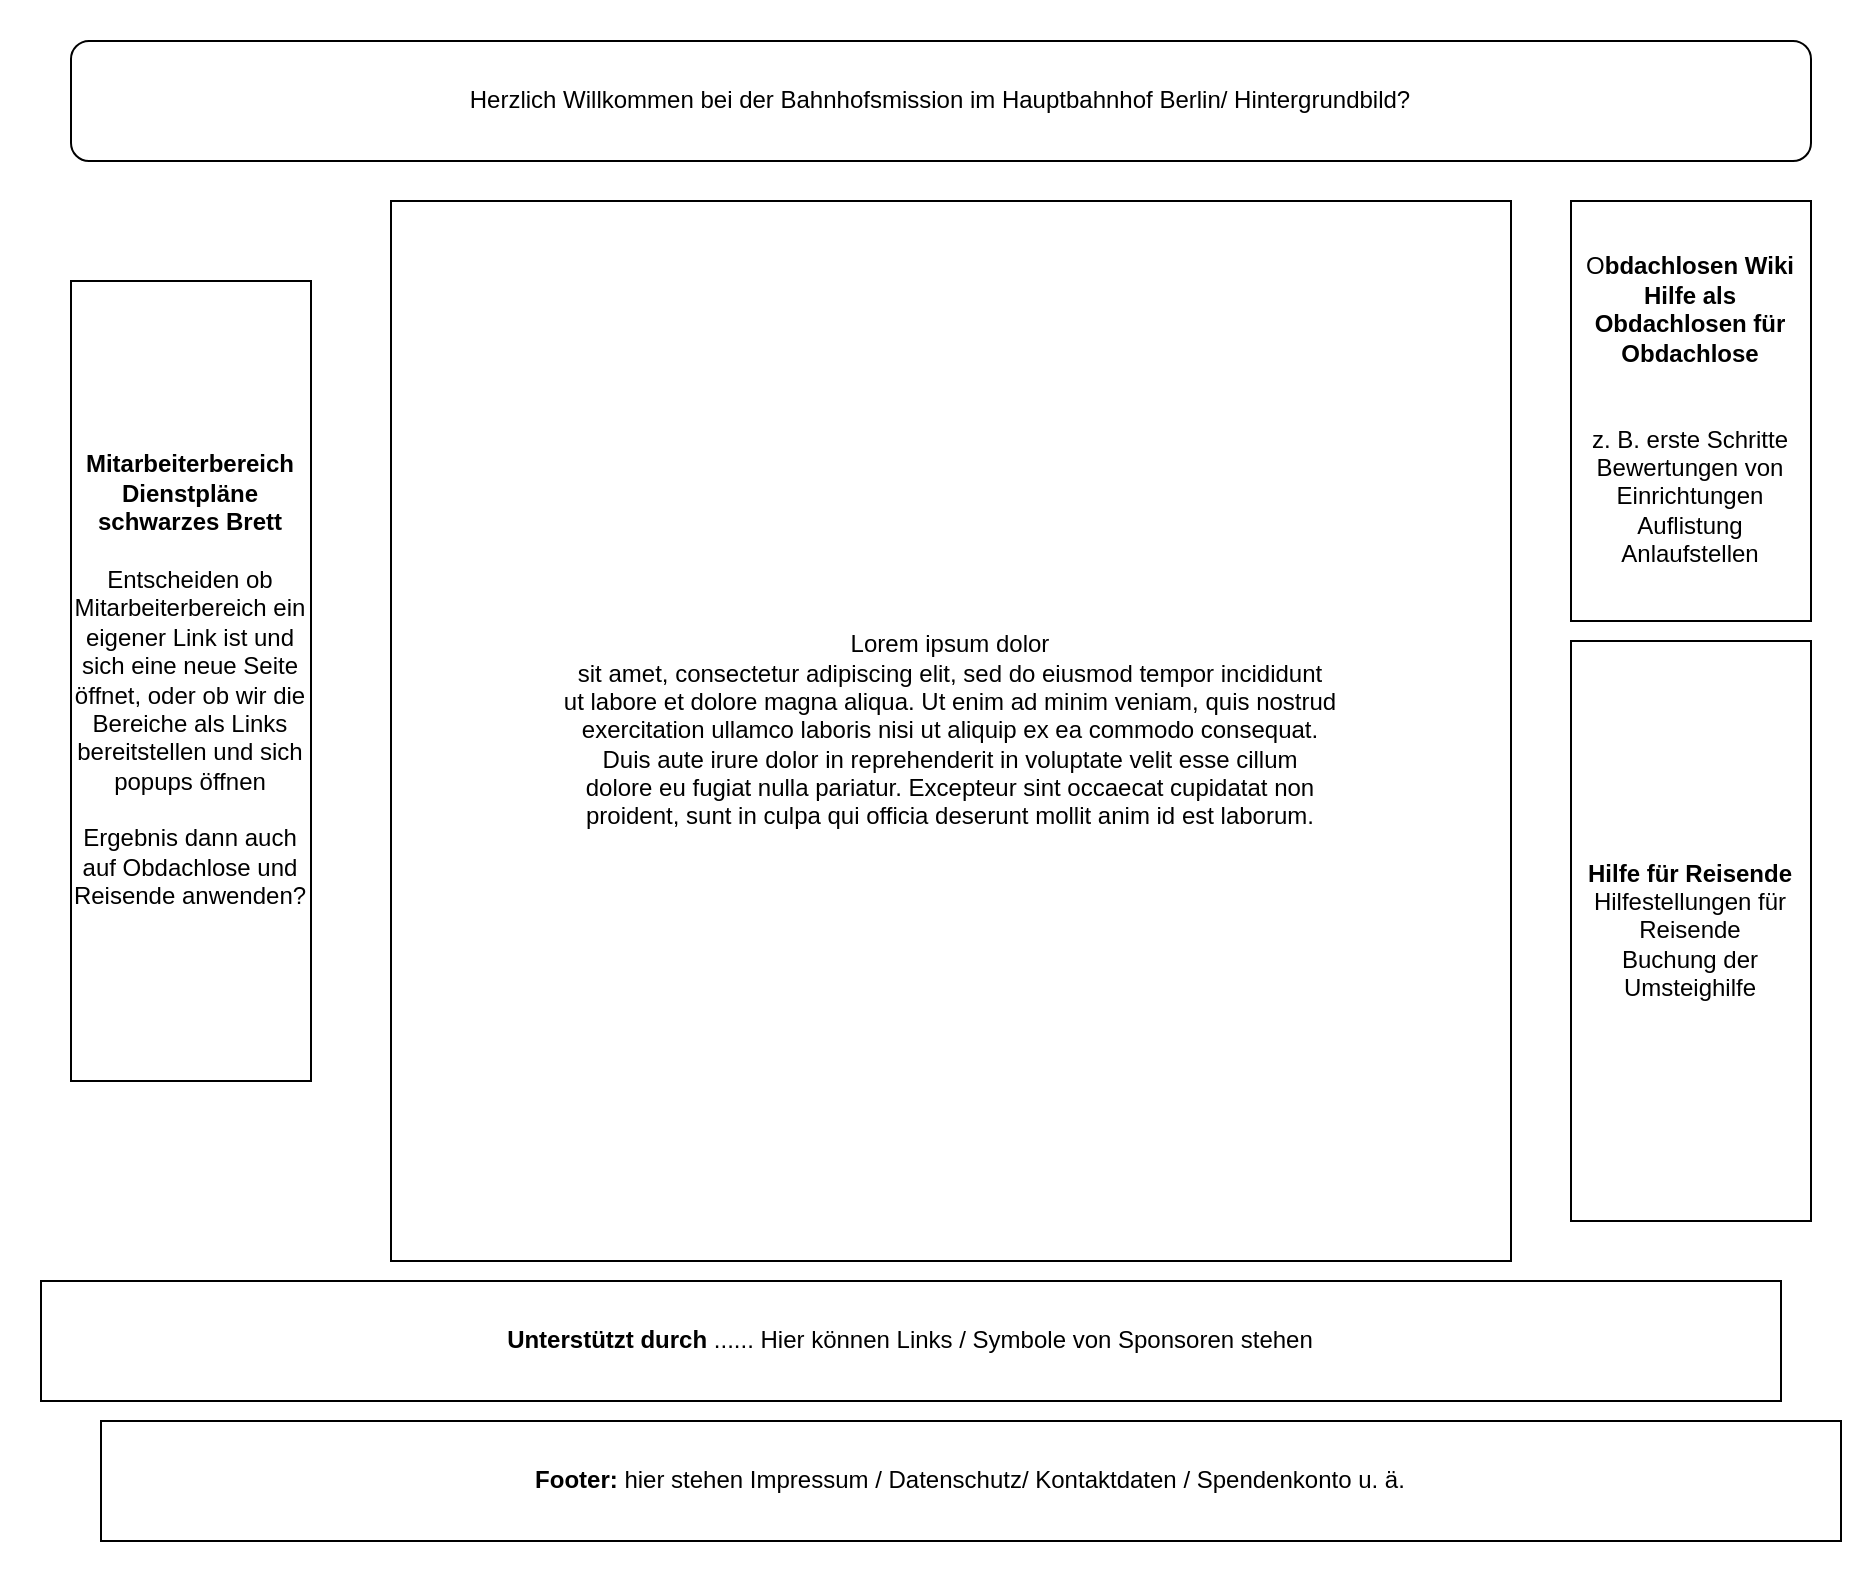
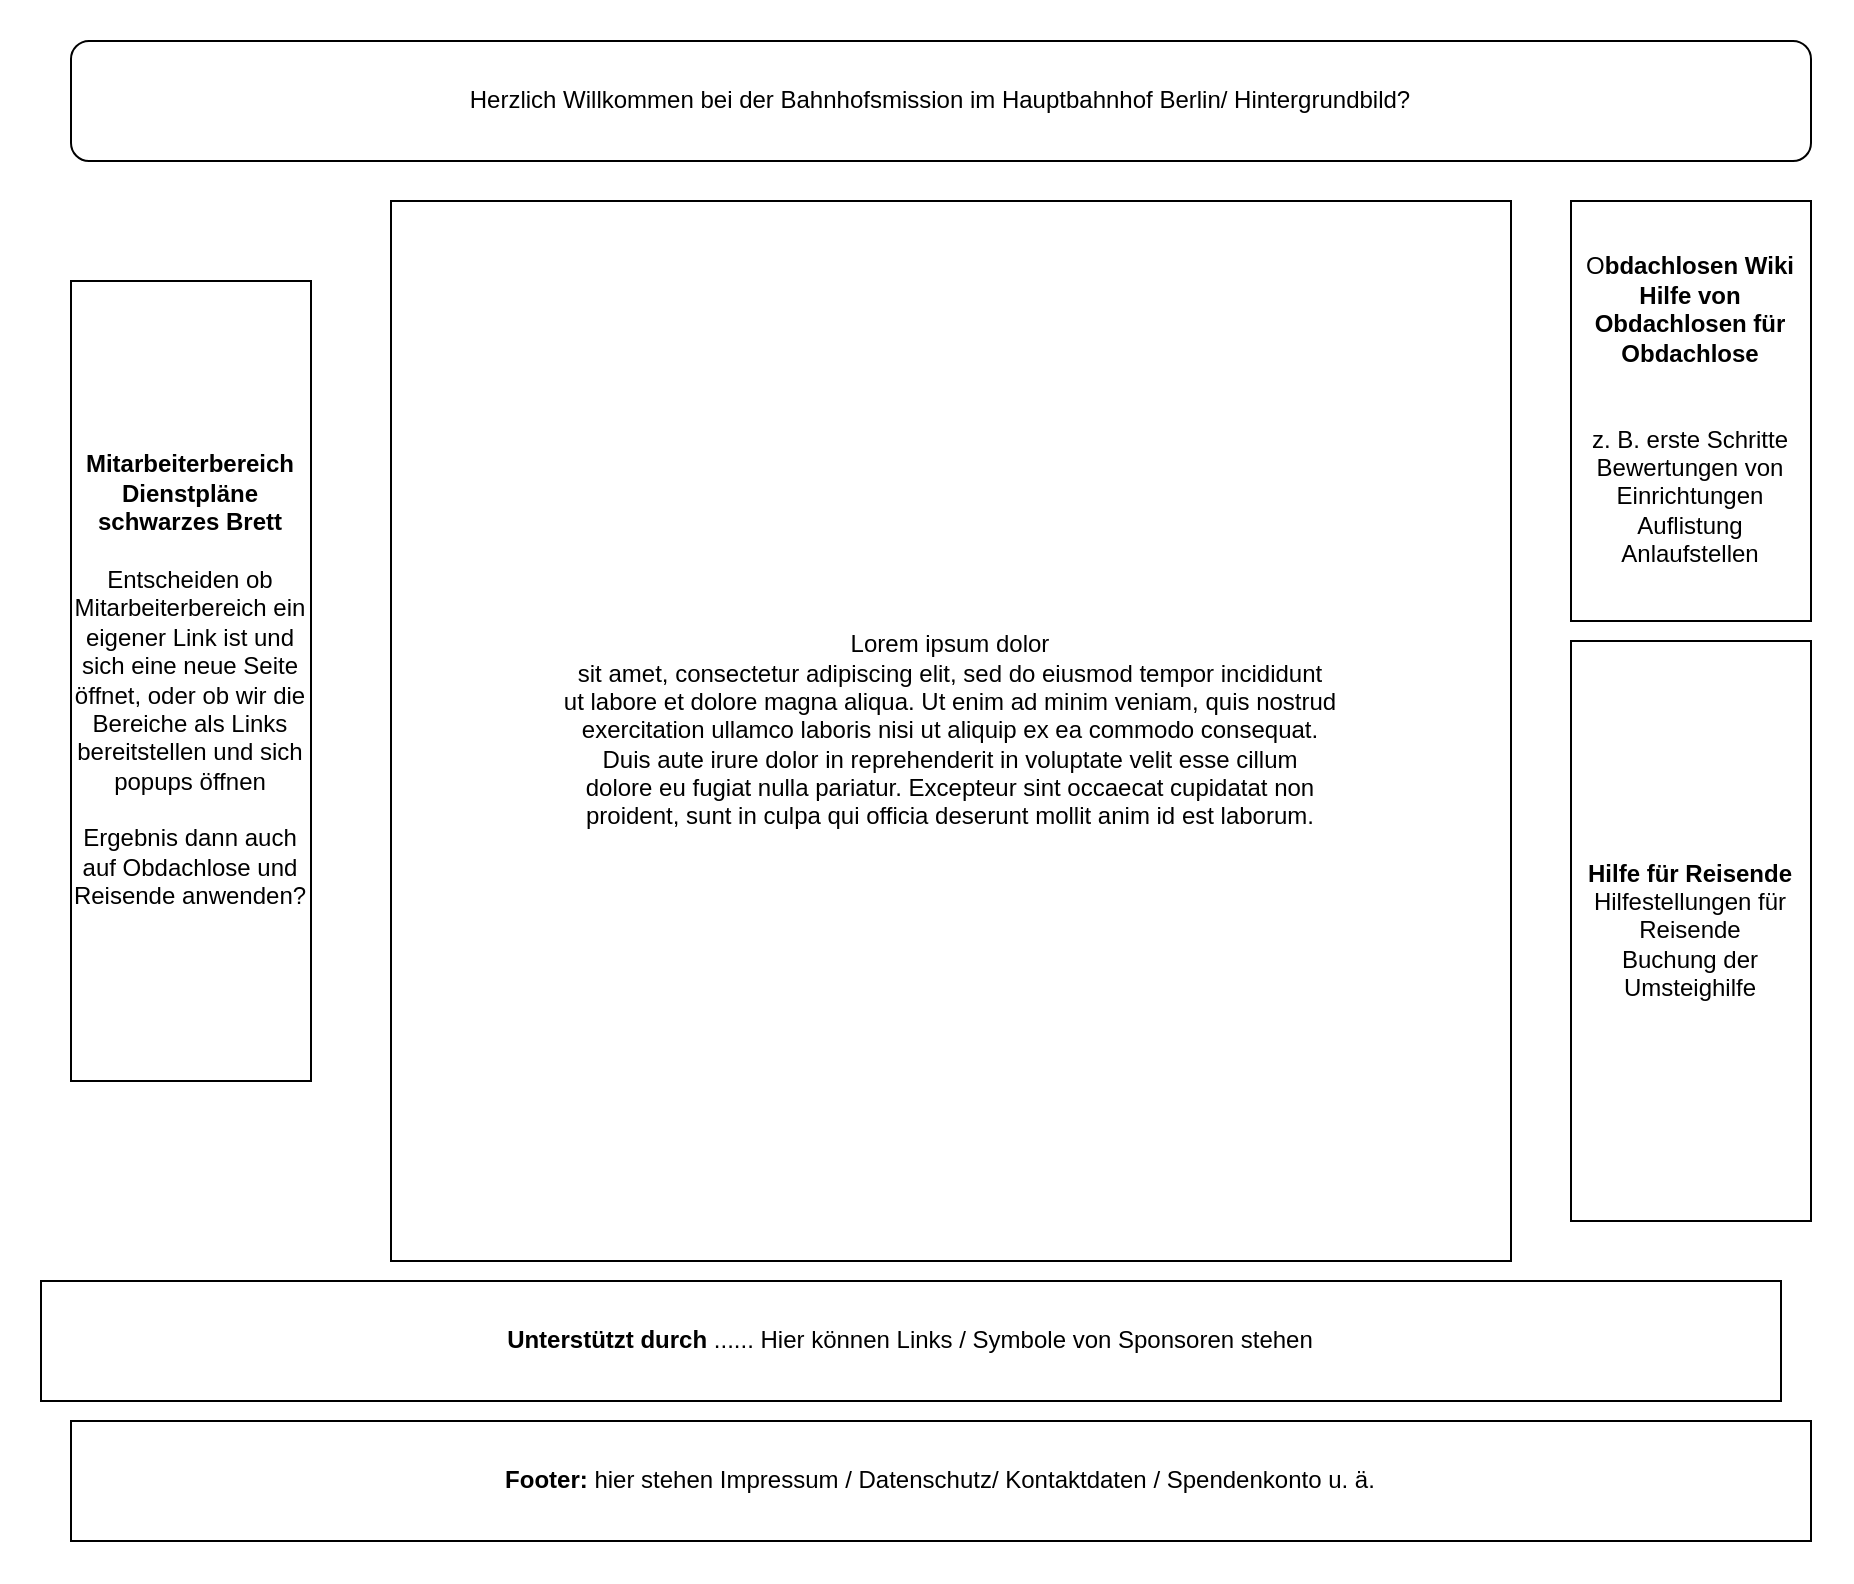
(1691, 411) -> (1691, 411)
(971, 1481) -> (941, 1481)
